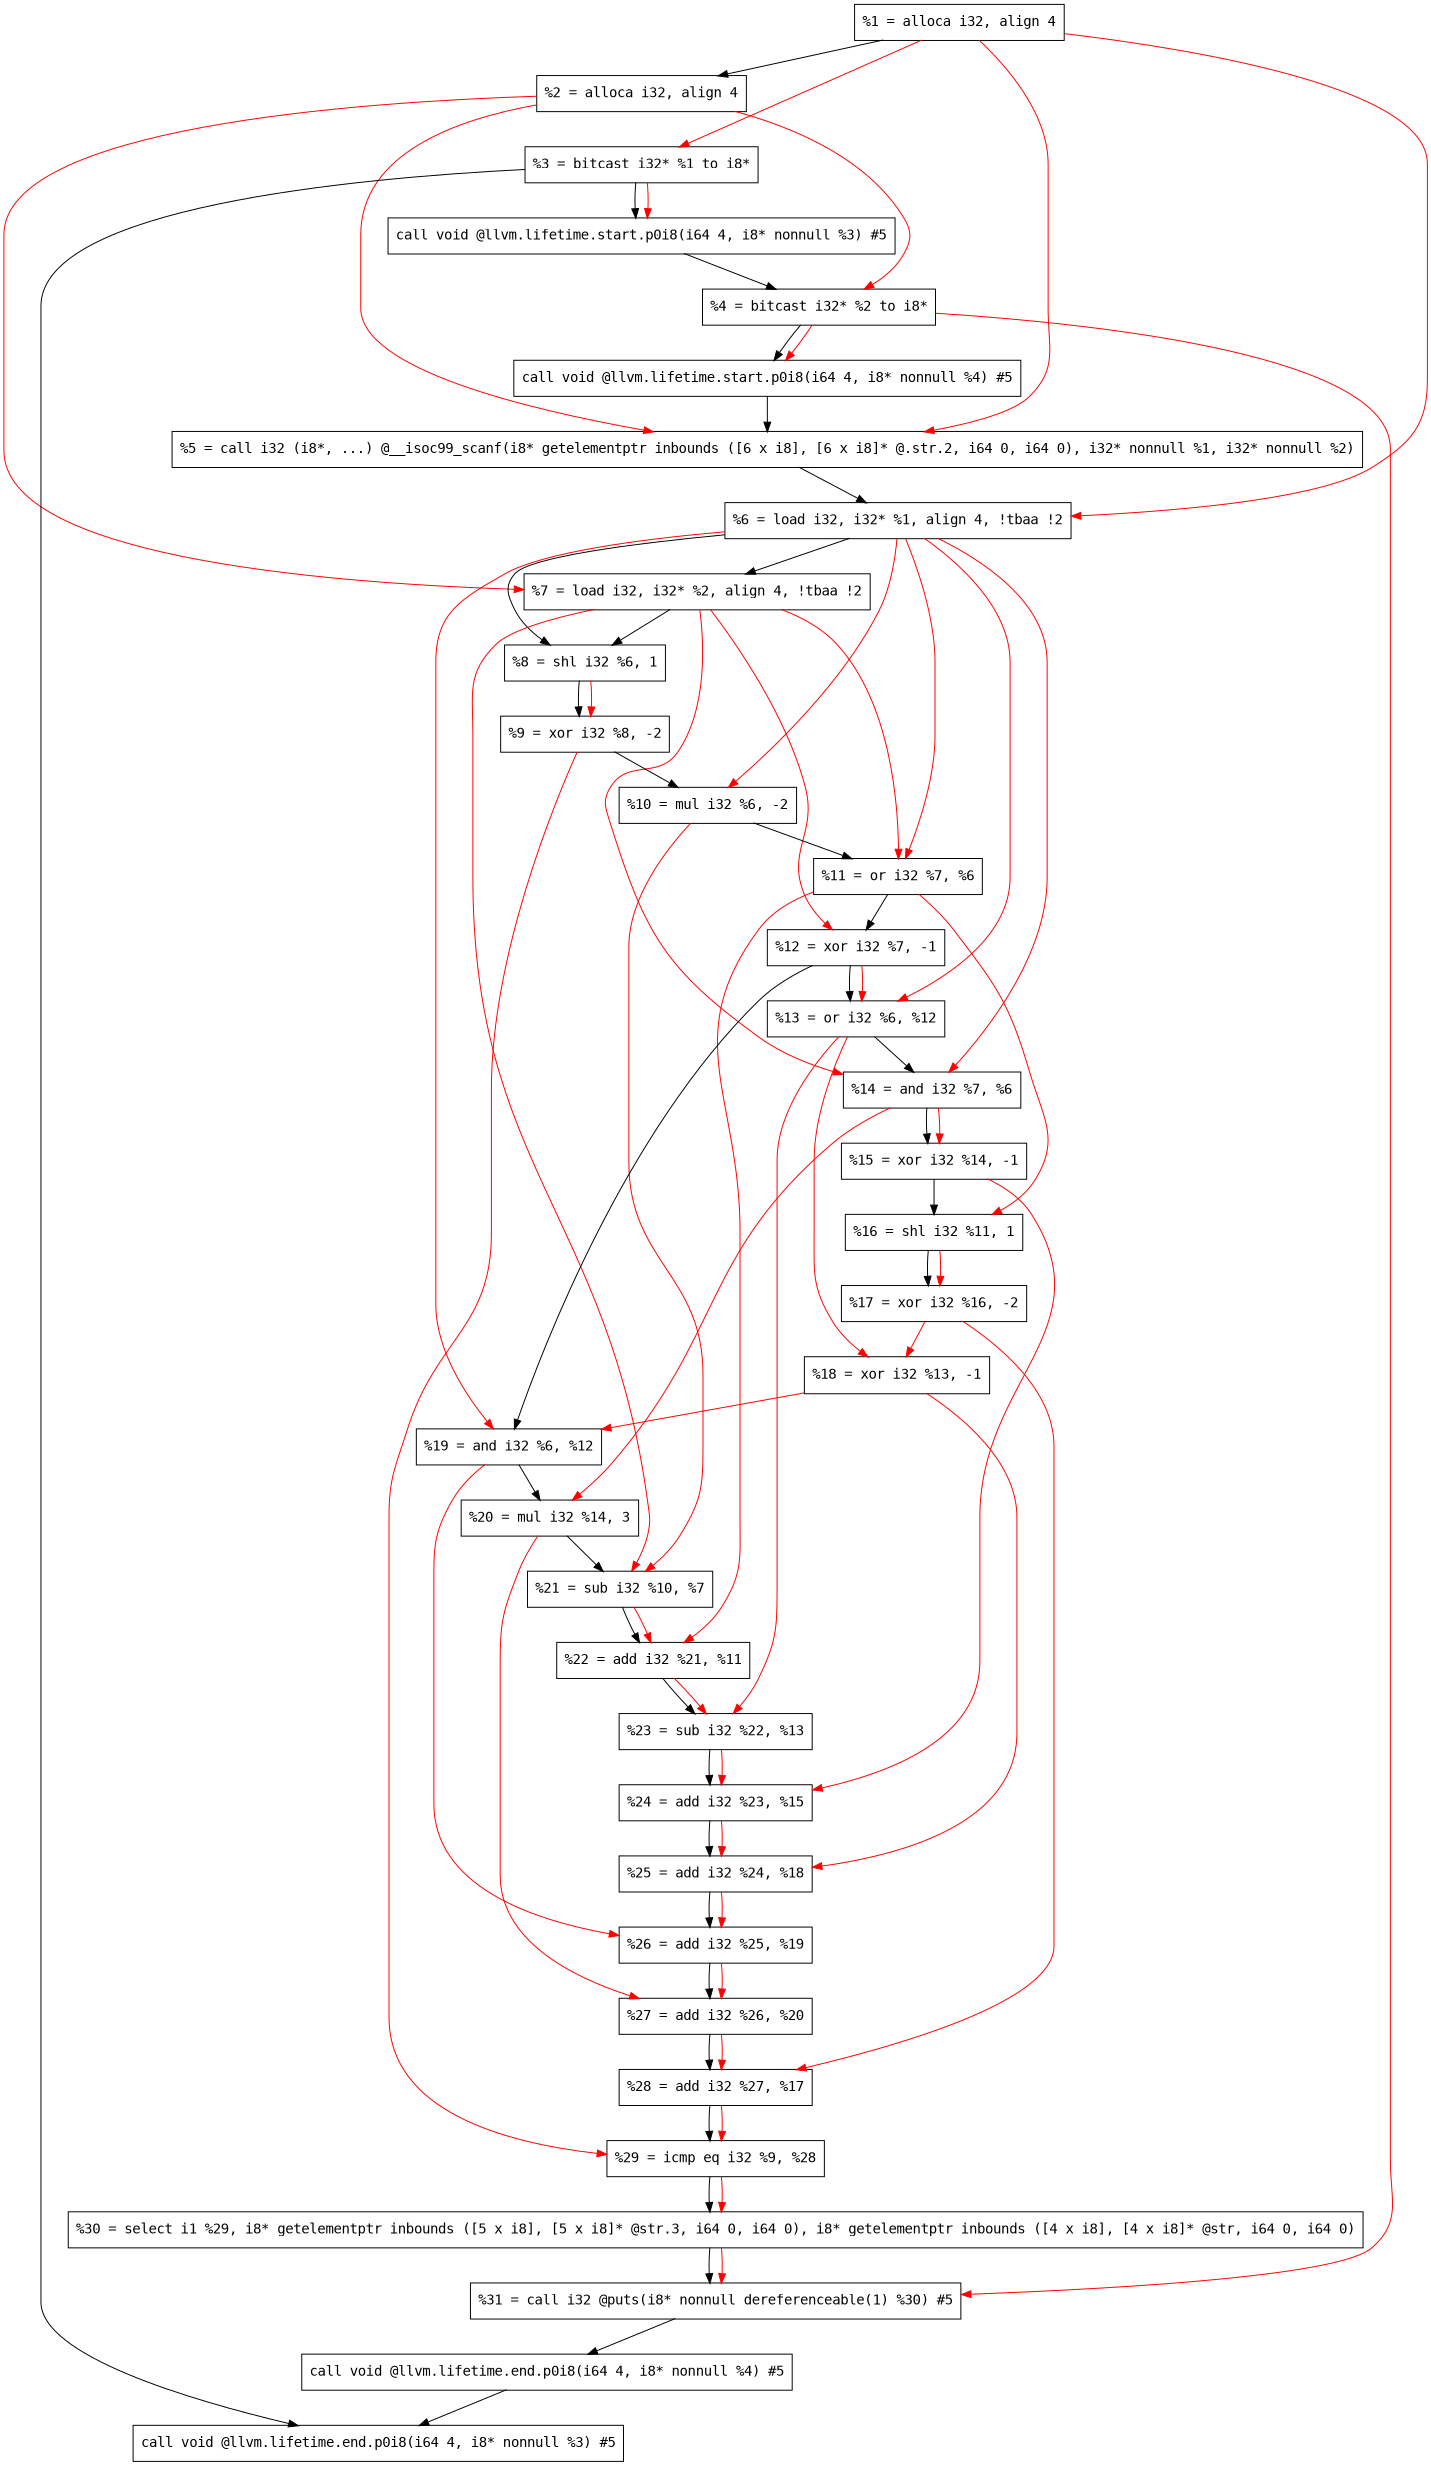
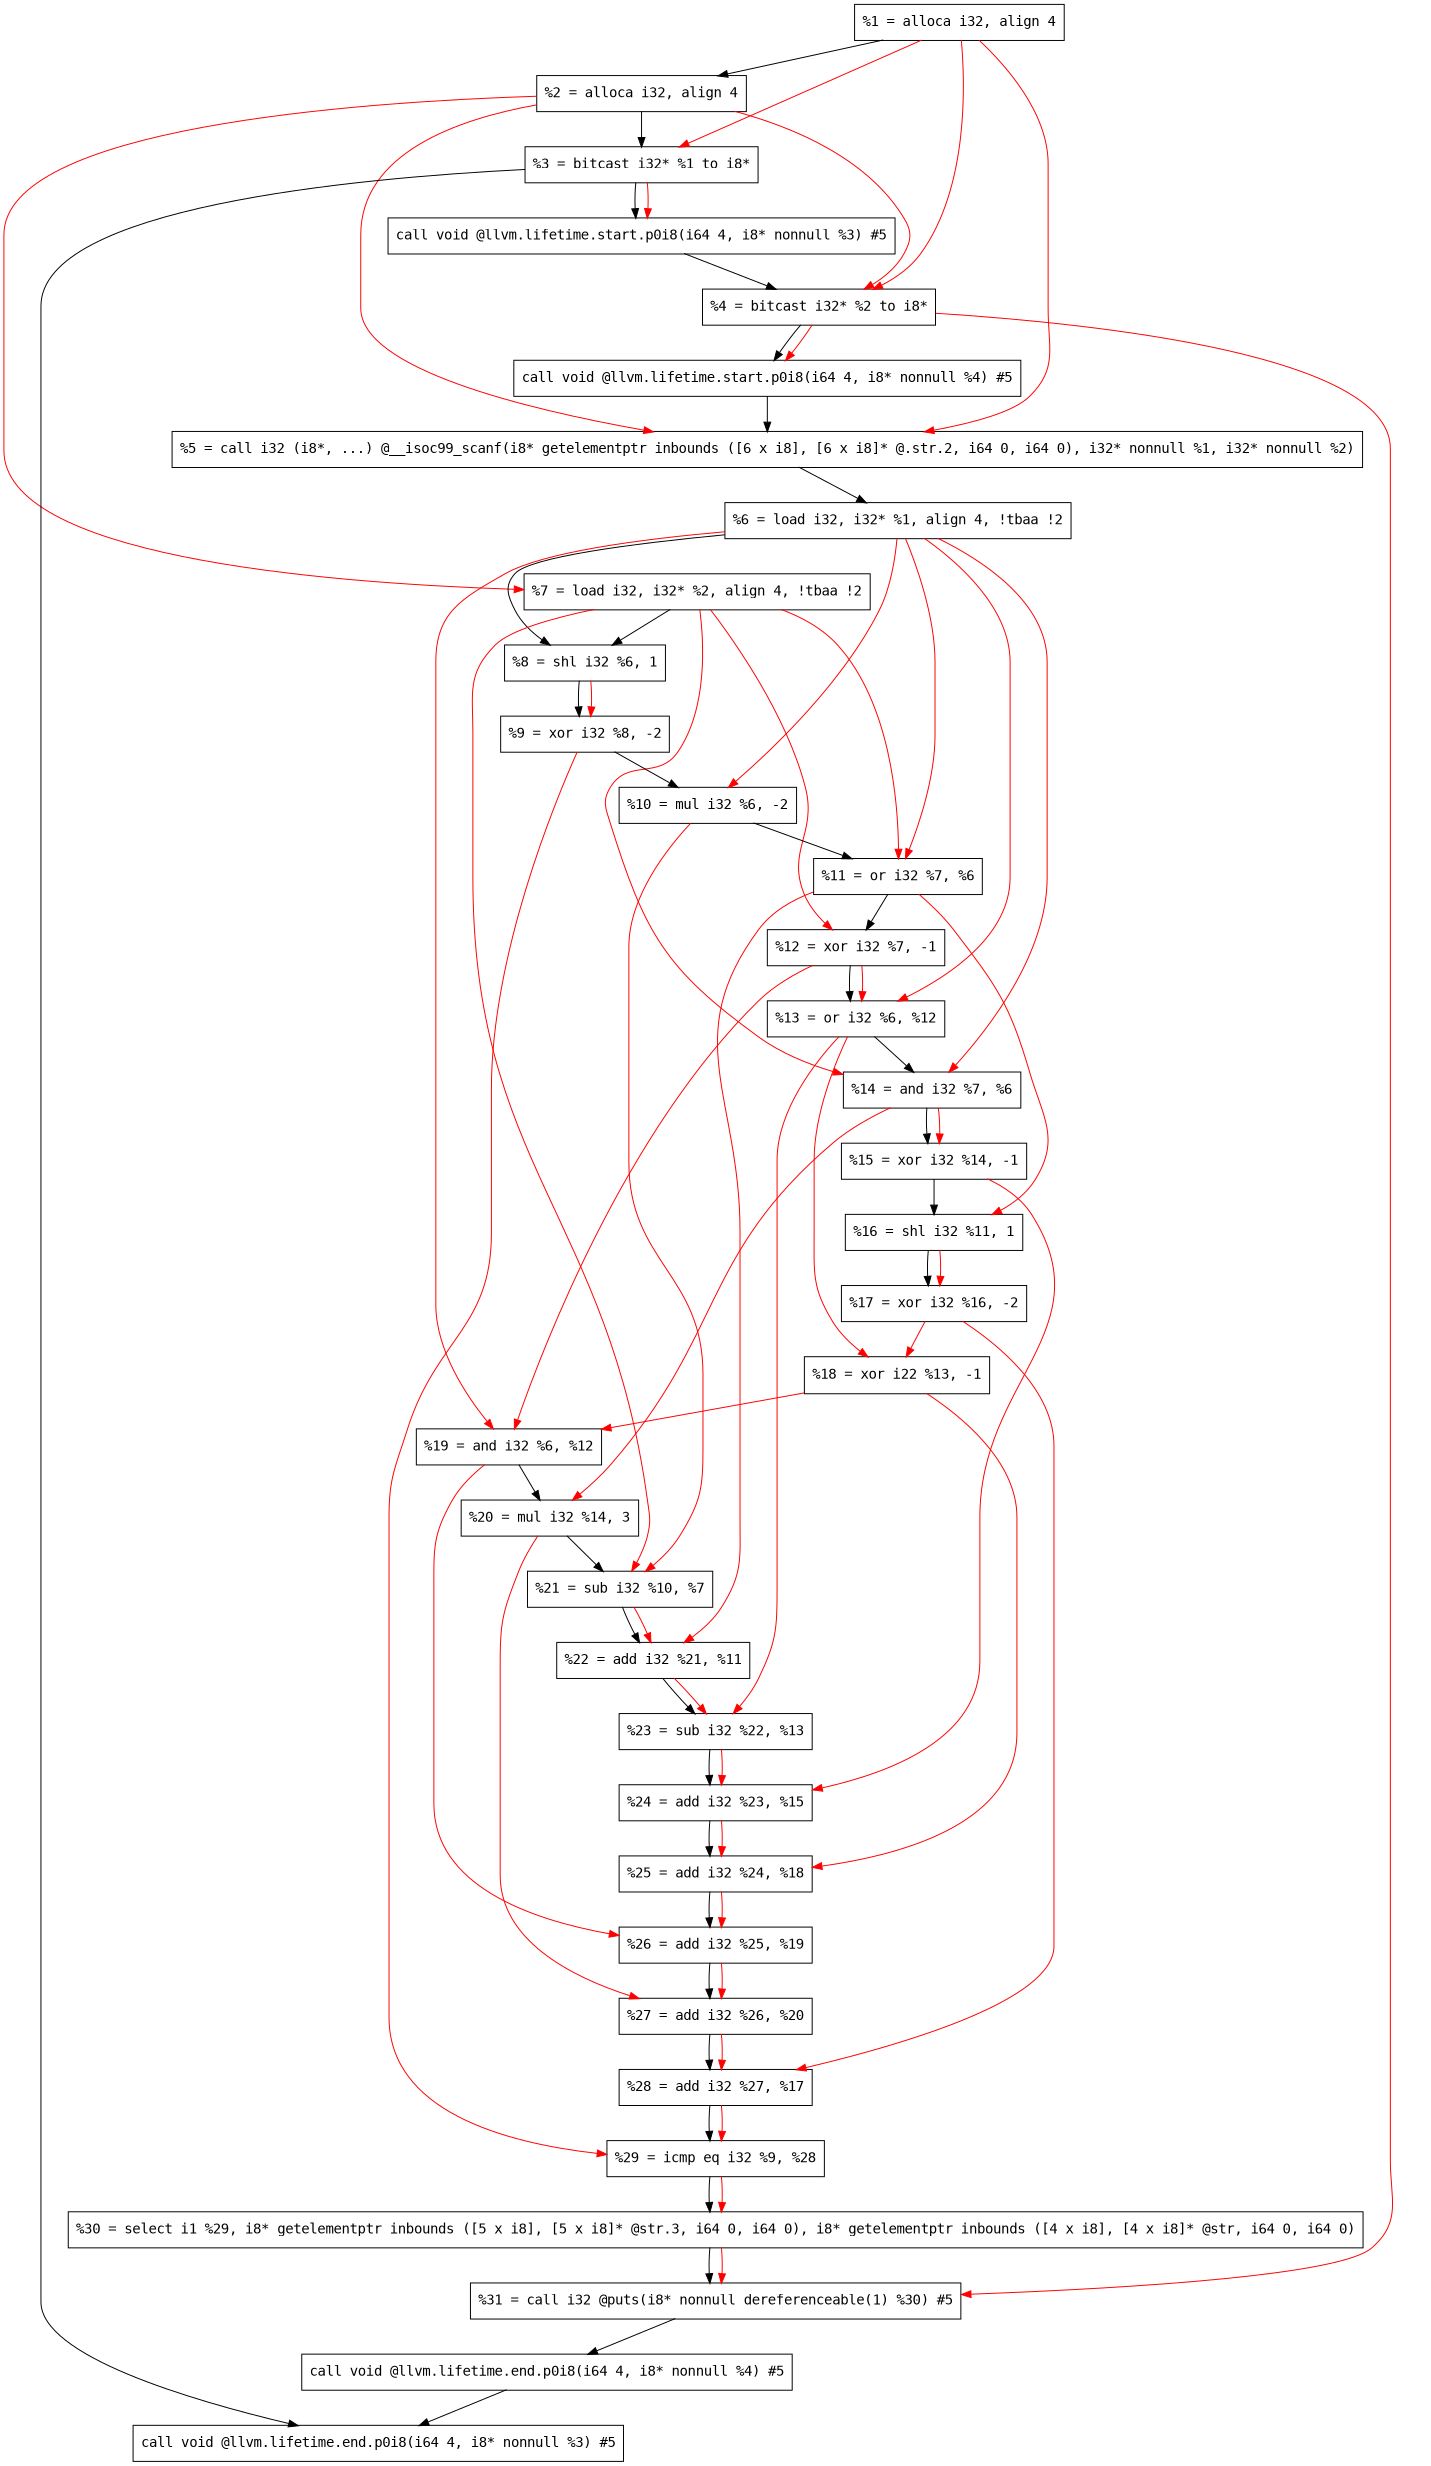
none -> (642, 124)
(1427, 275) -> (954, 175)
(802, 555) -> none
(639, 1157) -> (639, 1157)
(897, 1375) -> (897, 1375)
